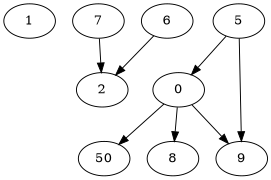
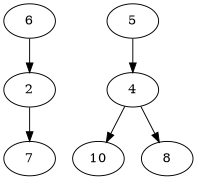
(30, 21) -> none
(100, 51) -> (30, 120)
(179, 90) -> (133, 90)
(104, 159) -> (98, 159)
(242, 159) -> none
